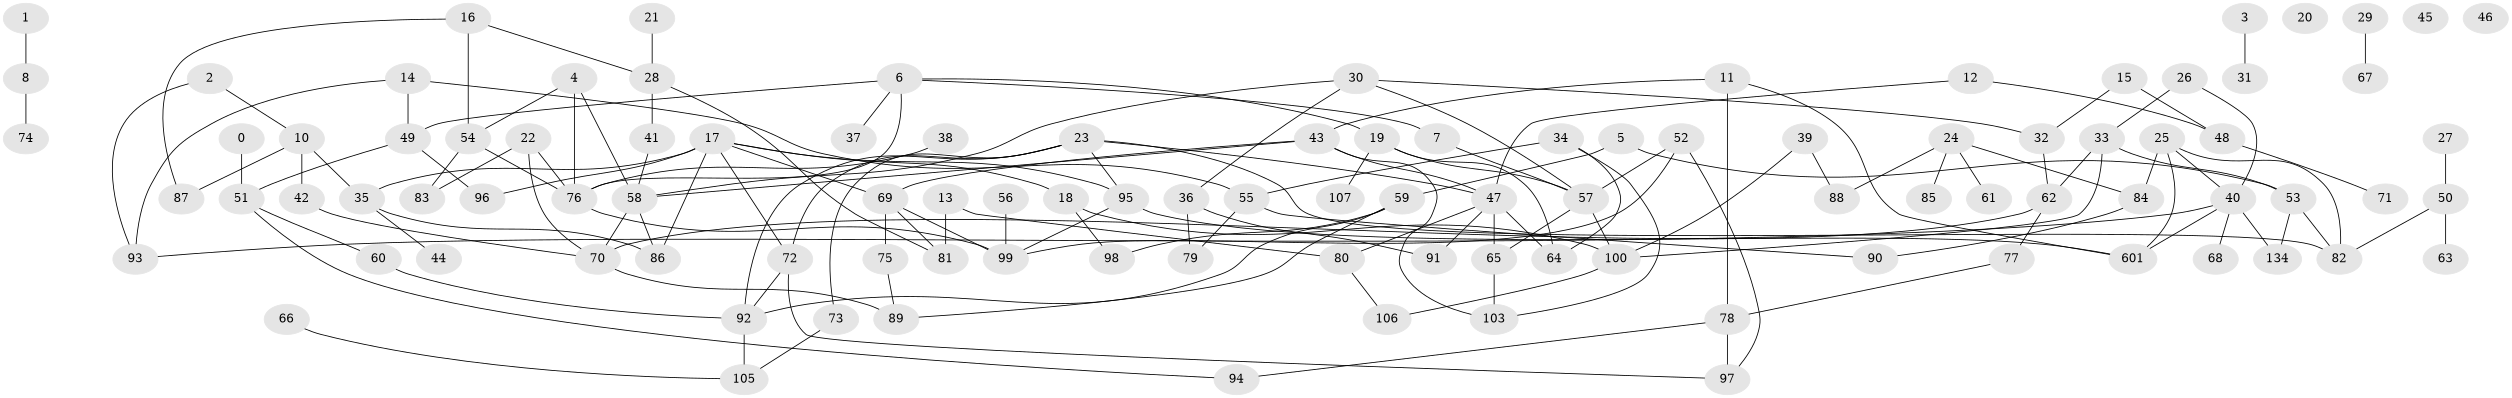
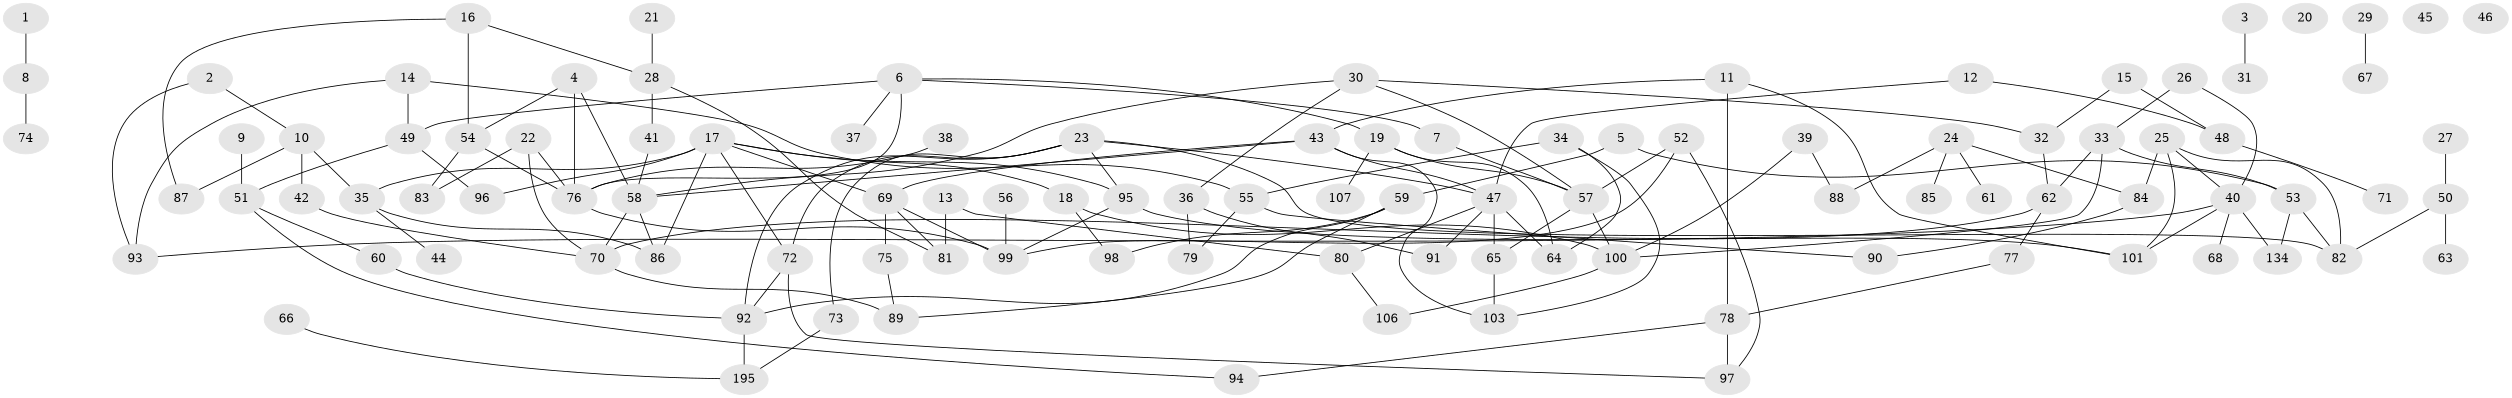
(242, 139) -> (242, 139)
(2133, 259) -> (2133, 259)
(744, 380) -> (744, 380)
